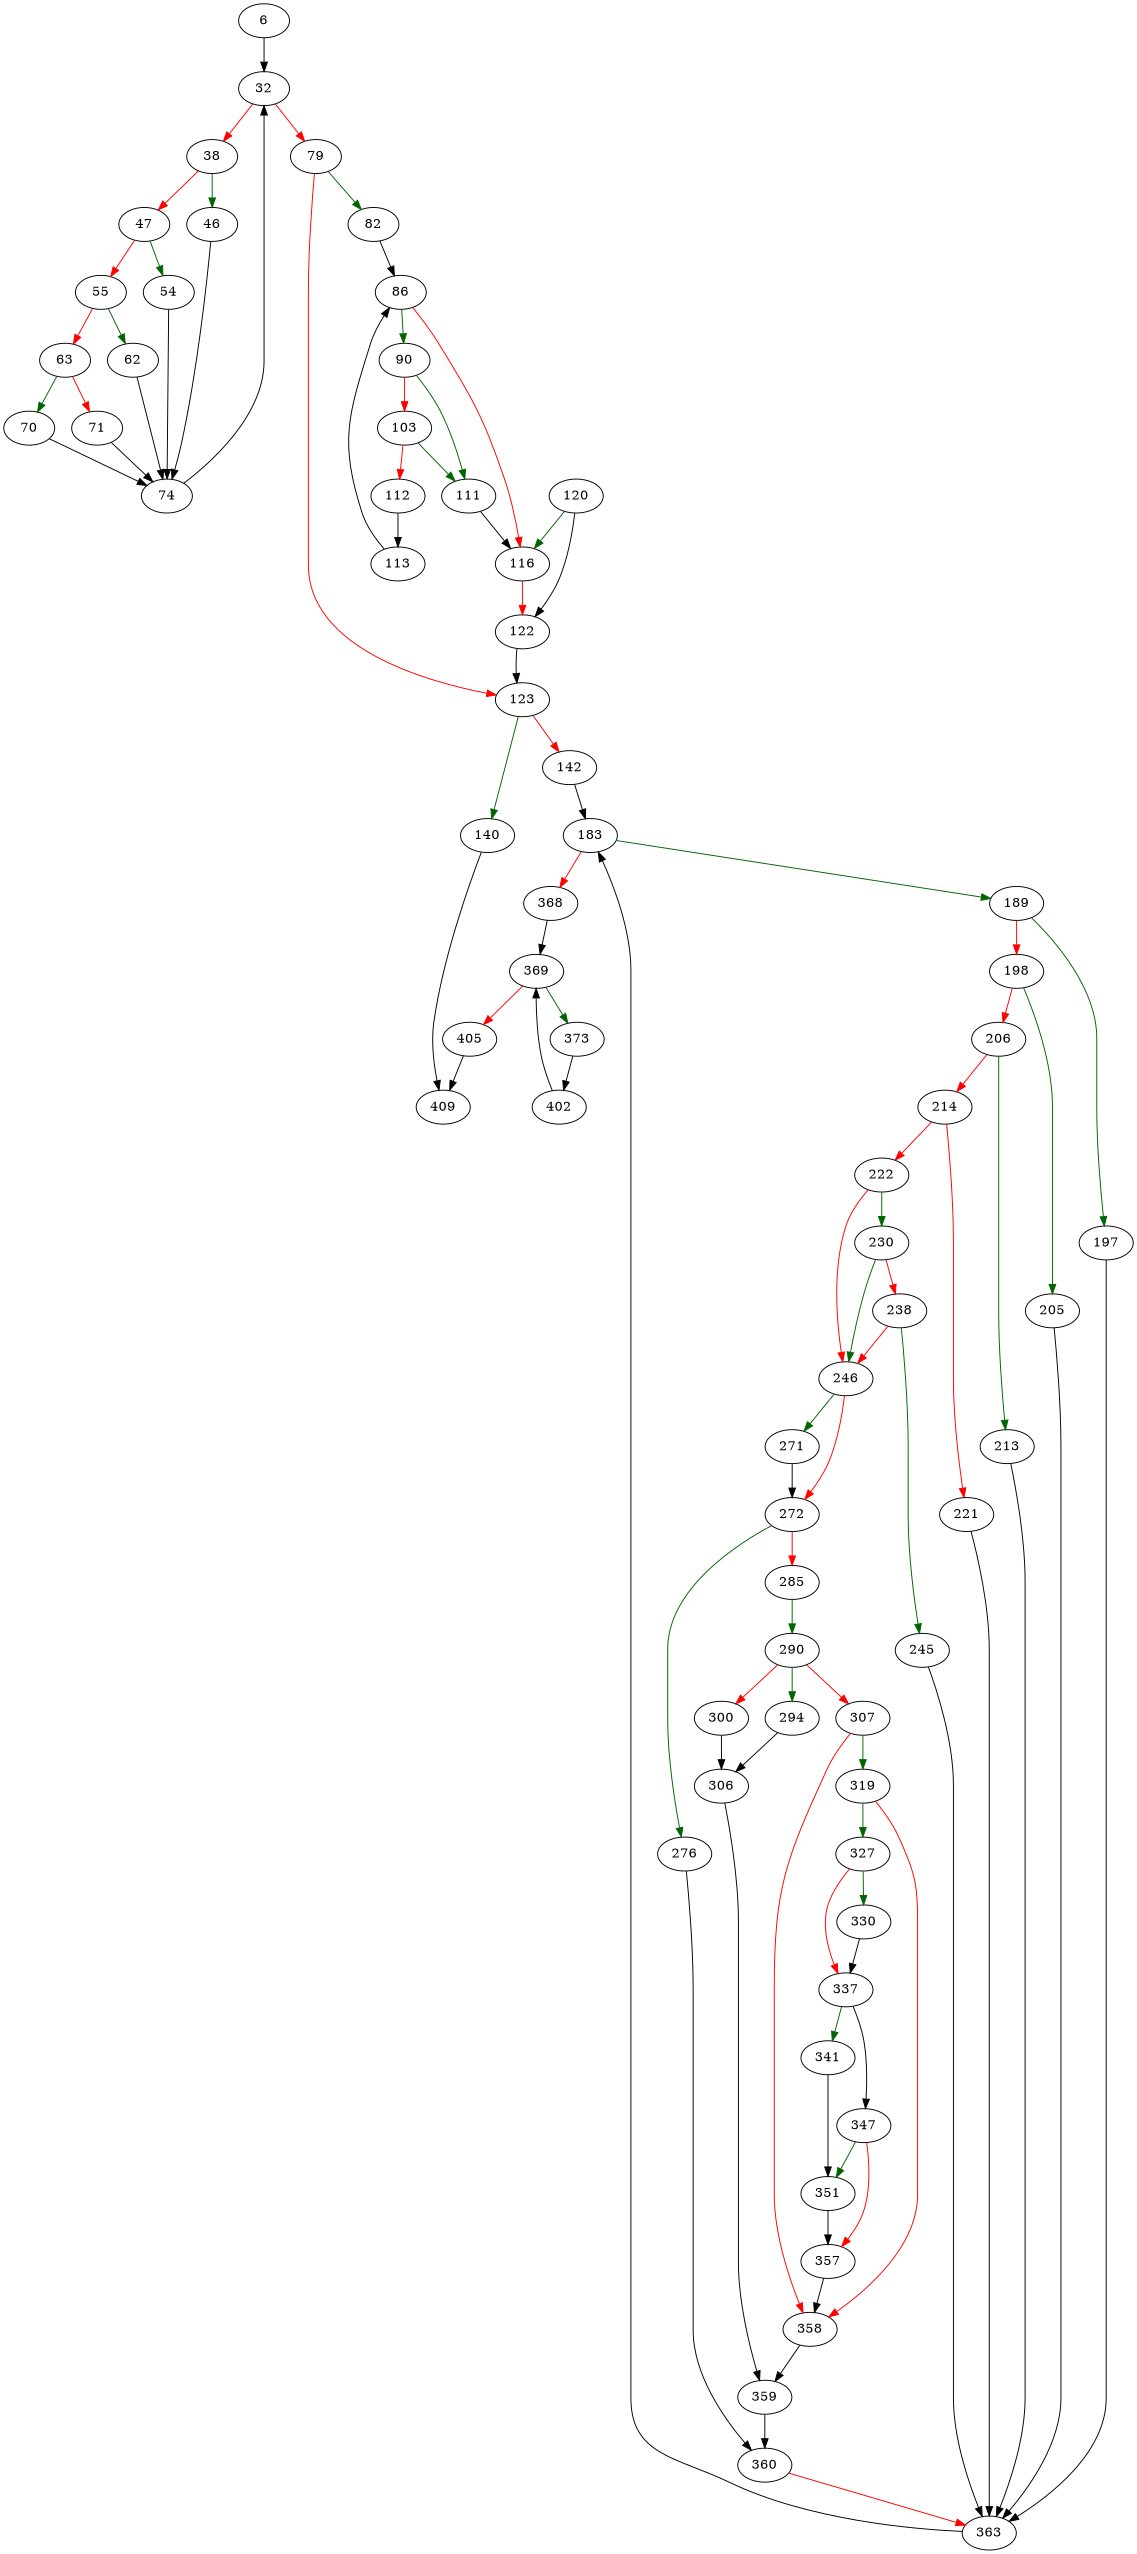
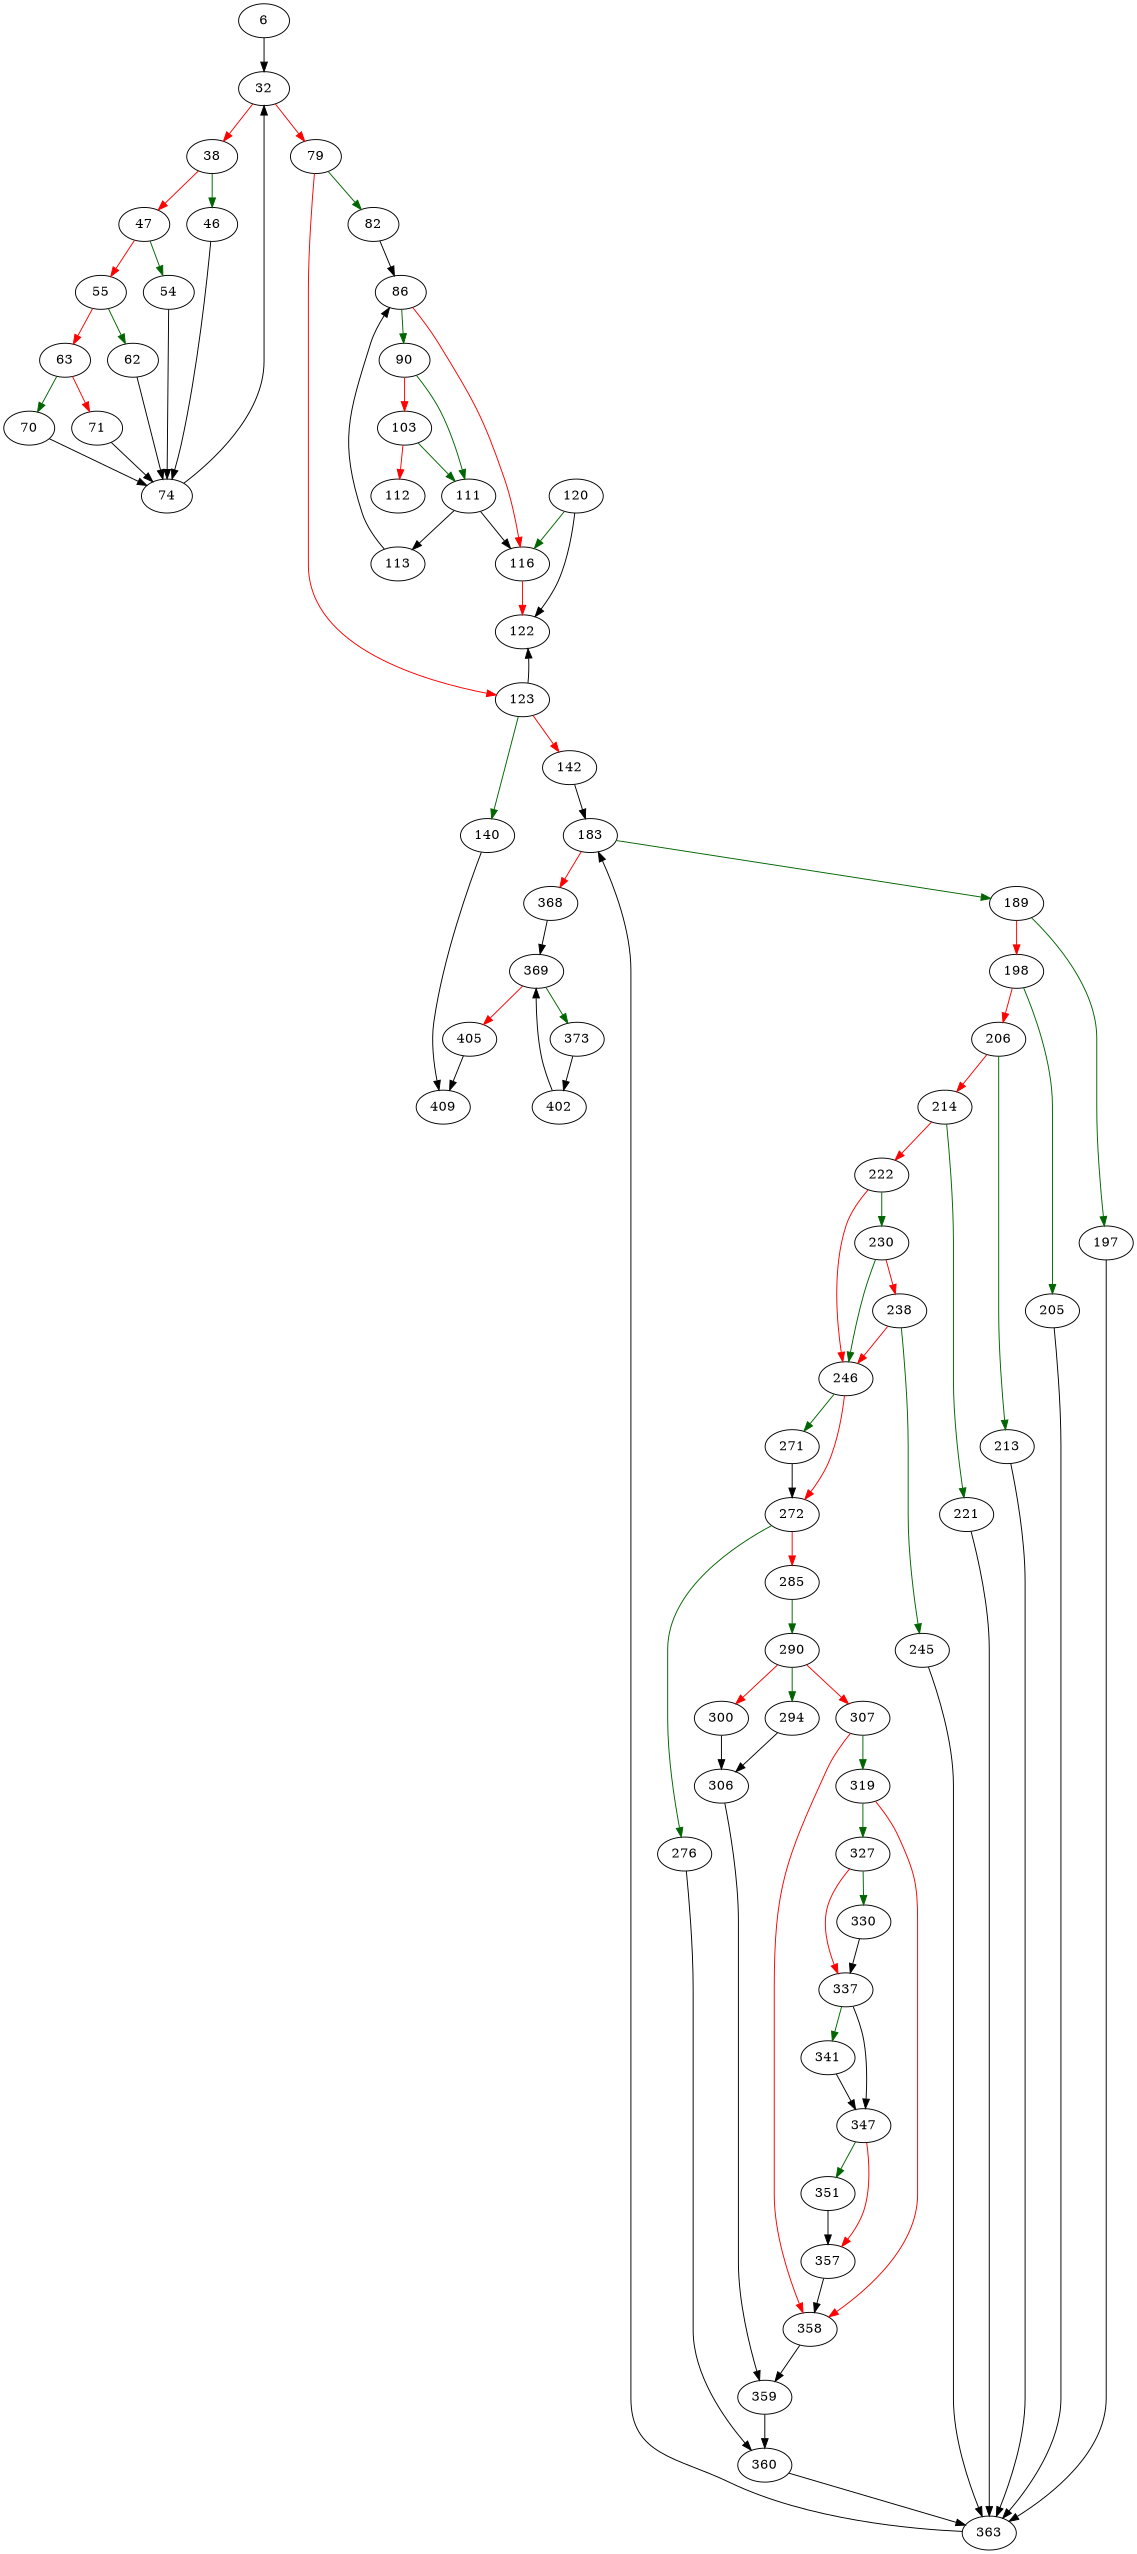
(398, 525) -> (437, 527)
(516, 661) -> (529, 671)
(953, 1306) -> (953, 1306)
(828, 2121) -> (844, 2087)
(873, 2498) -> (873, 2498)
